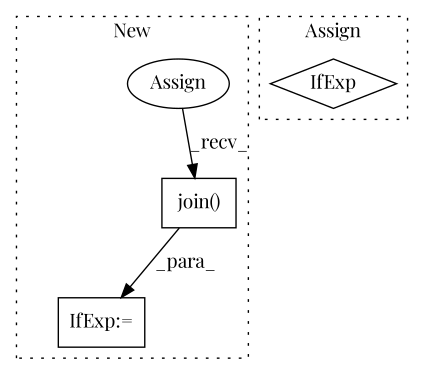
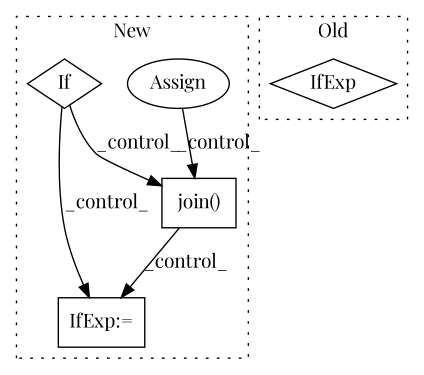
(333, 32) -> (333, 32)
none -> (64, 84)
(219, 143) -> (219, 143)
(186, 263) -> (186, 263)
